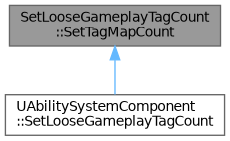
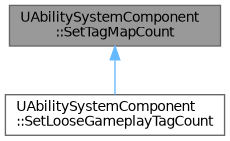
(115, 26) -> (115, 26)
